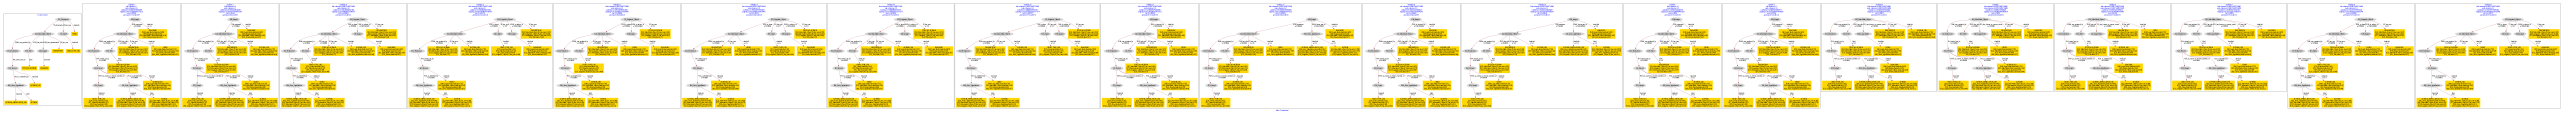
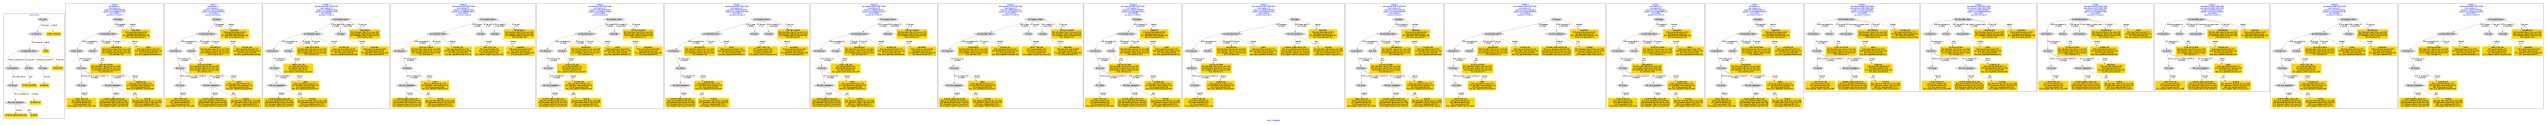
(63, 26) -> (40, 26)
